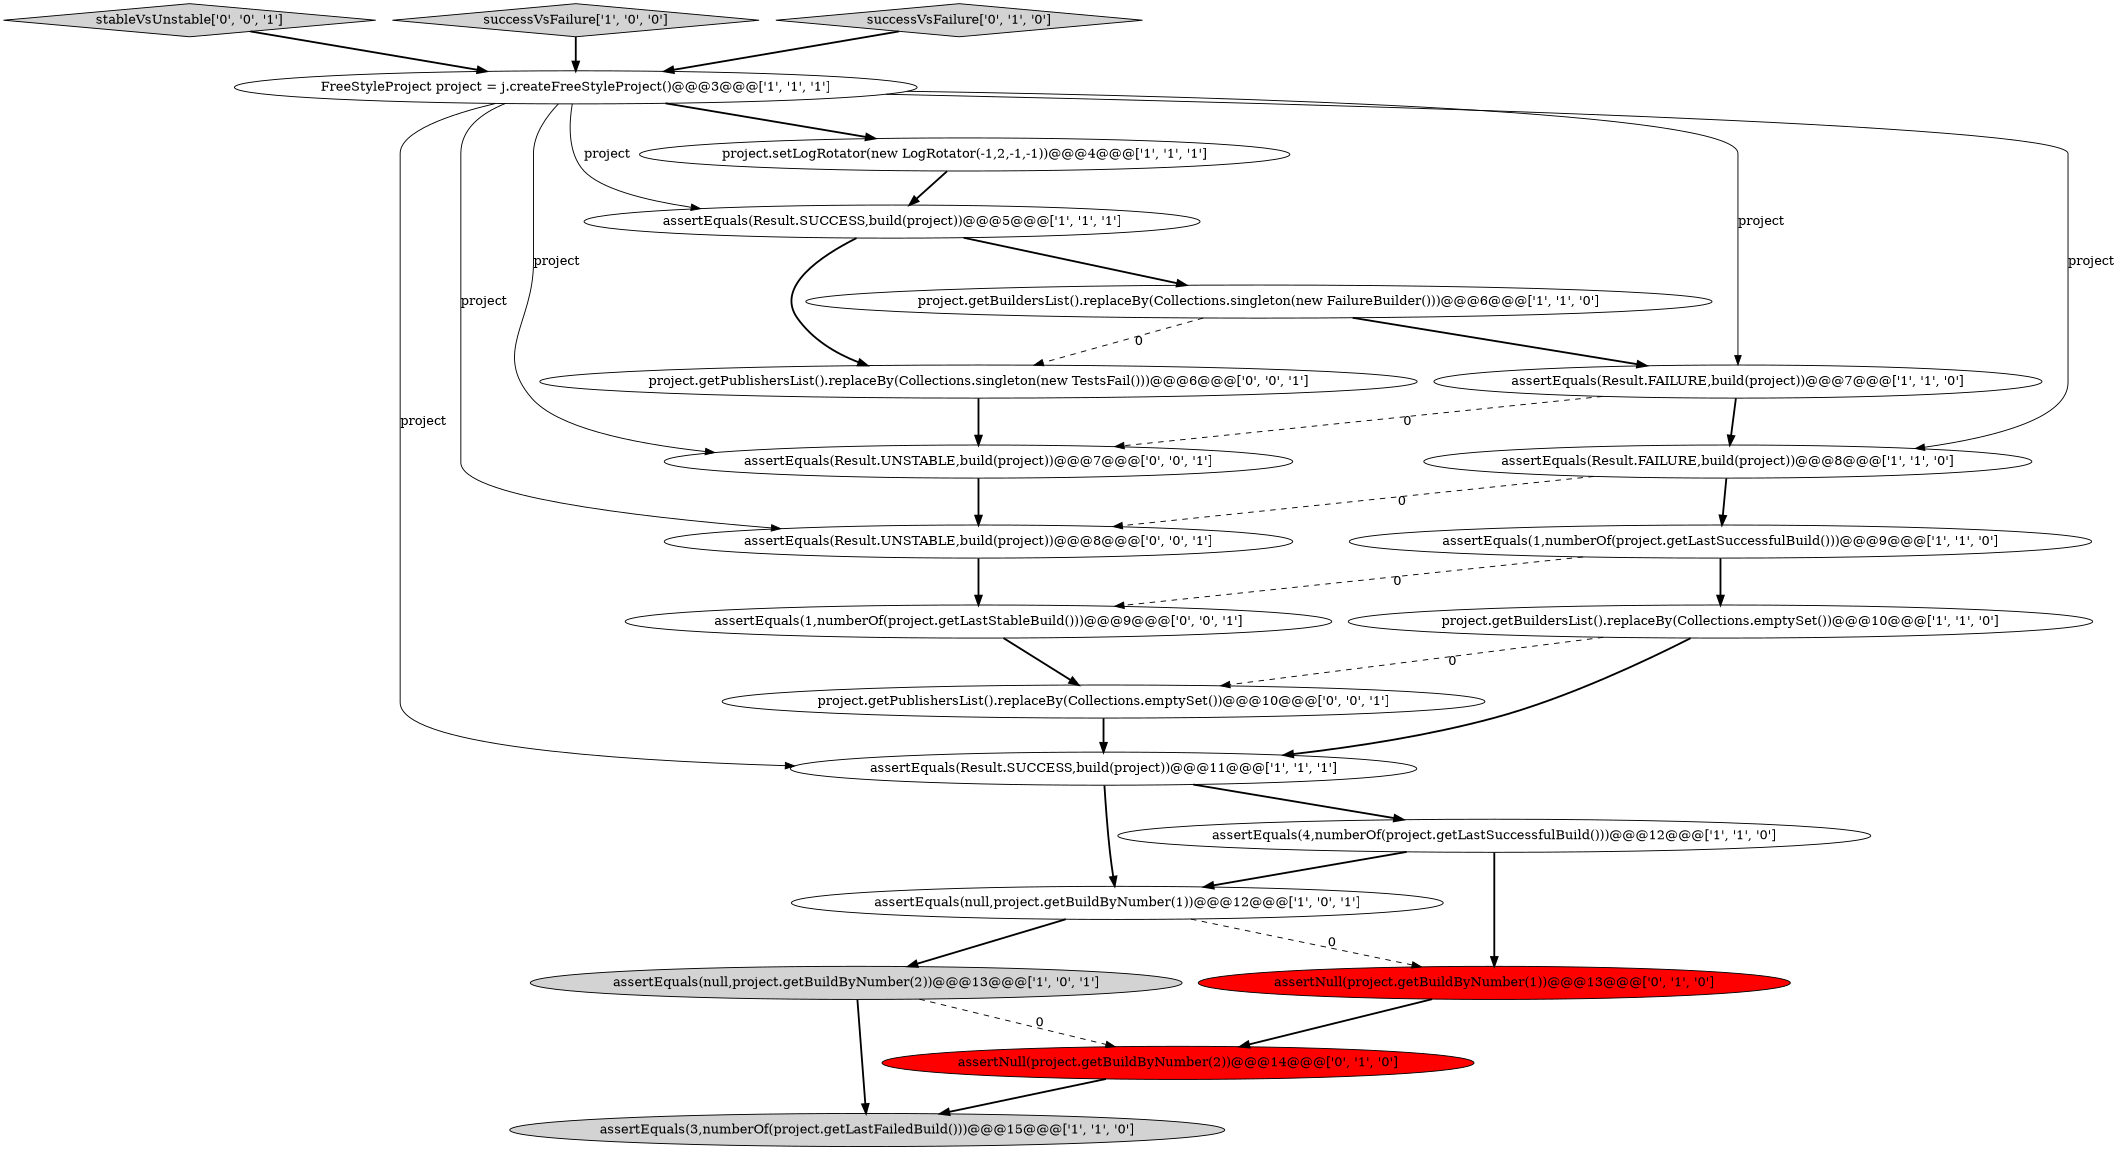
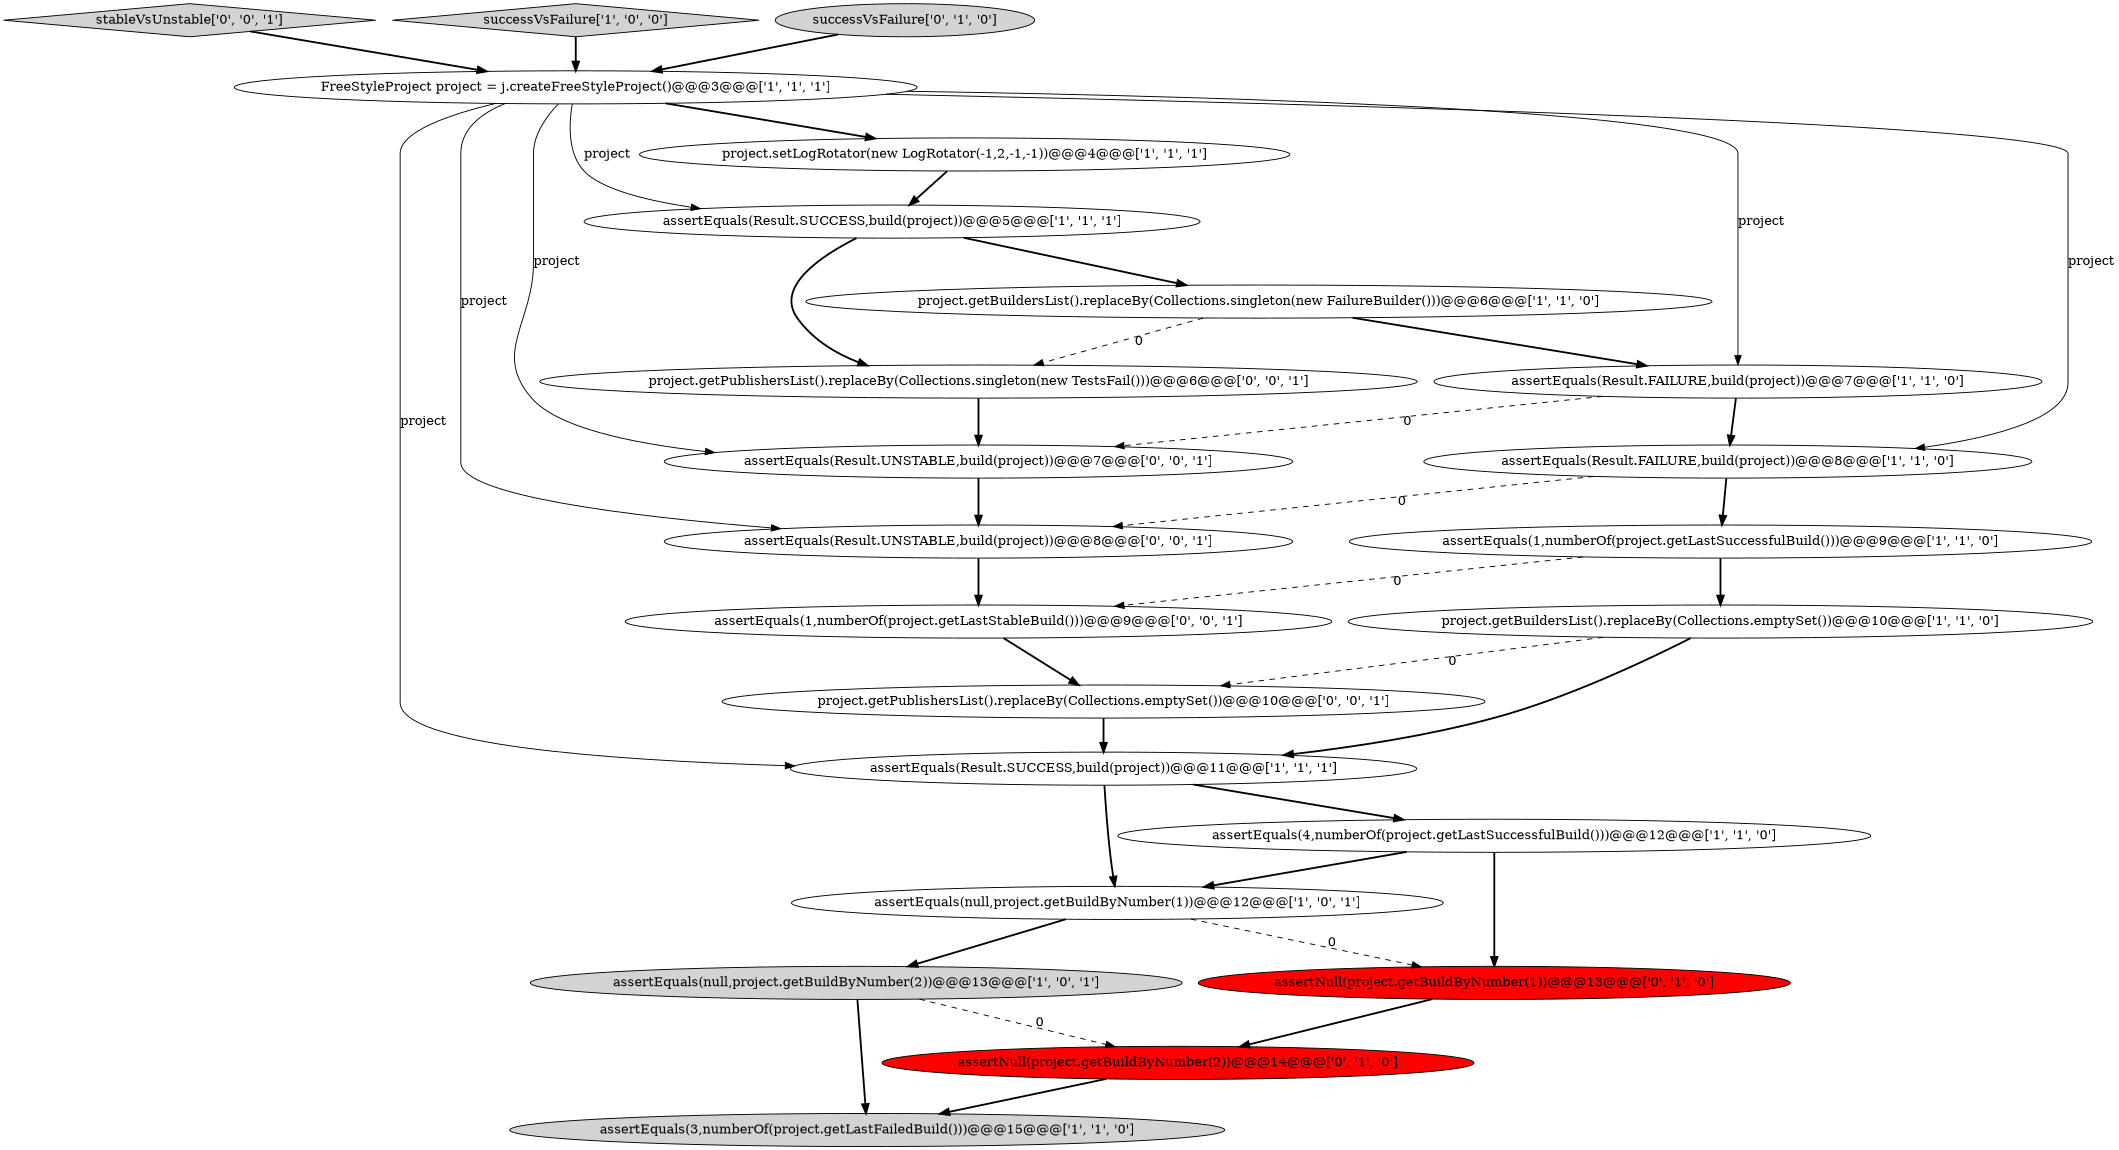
(959, 20) -> (905, 20)
